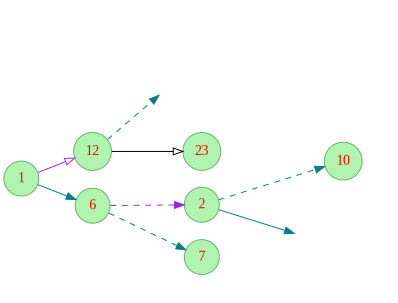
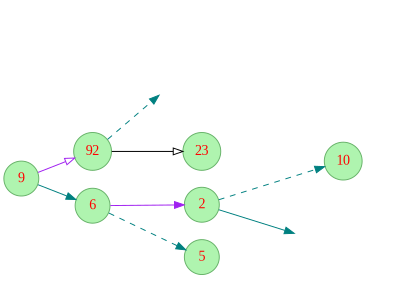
(93, 151) -> (93, 151)
(21, 179) -> (21, 179)
(142, 205) -> (142, 205)
(202, 257) -> (202, 257)
